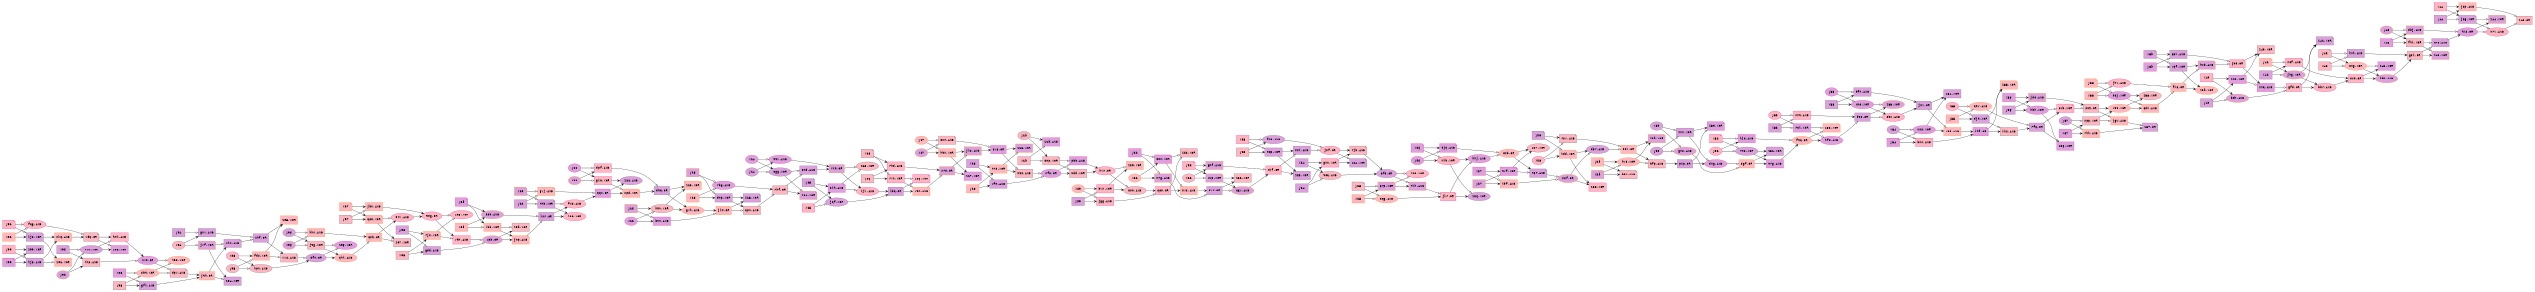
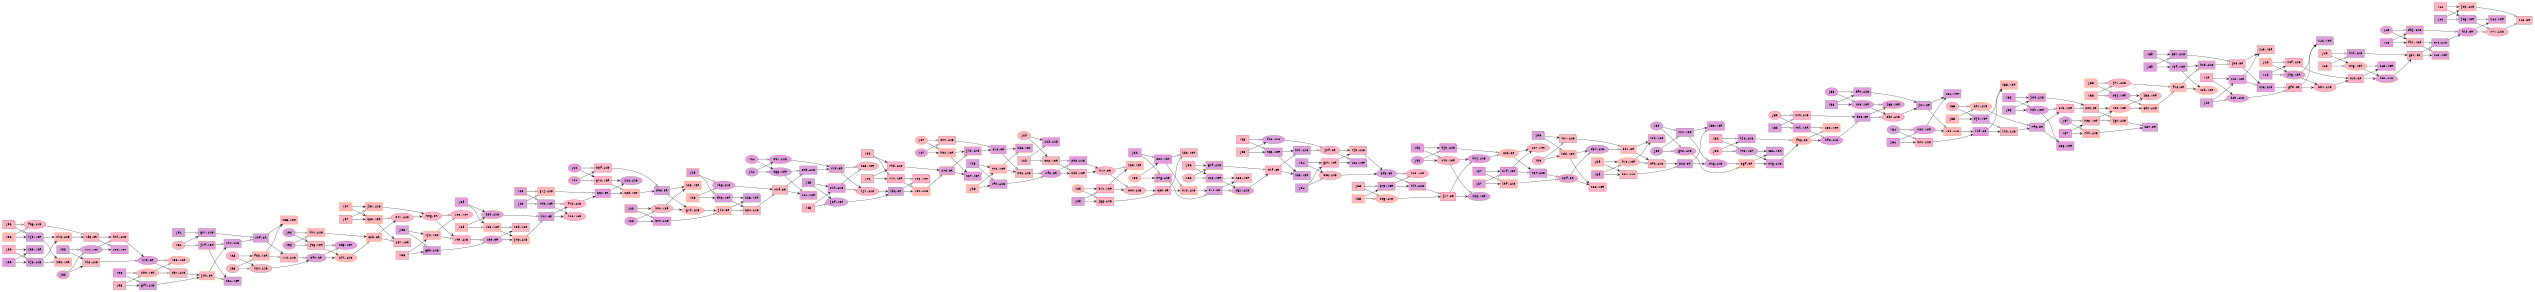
none -> (1656, 172)
